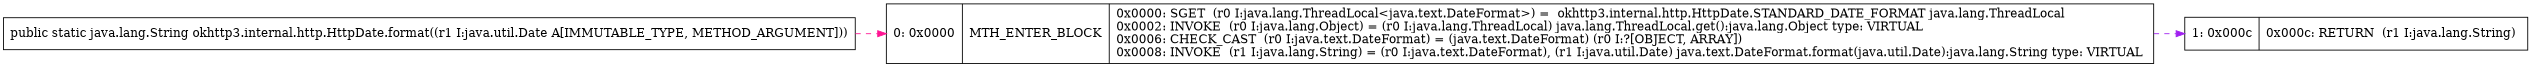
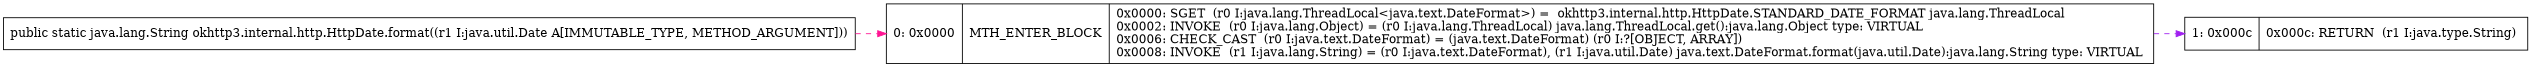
(2393, 33) -> (2393, 33)
